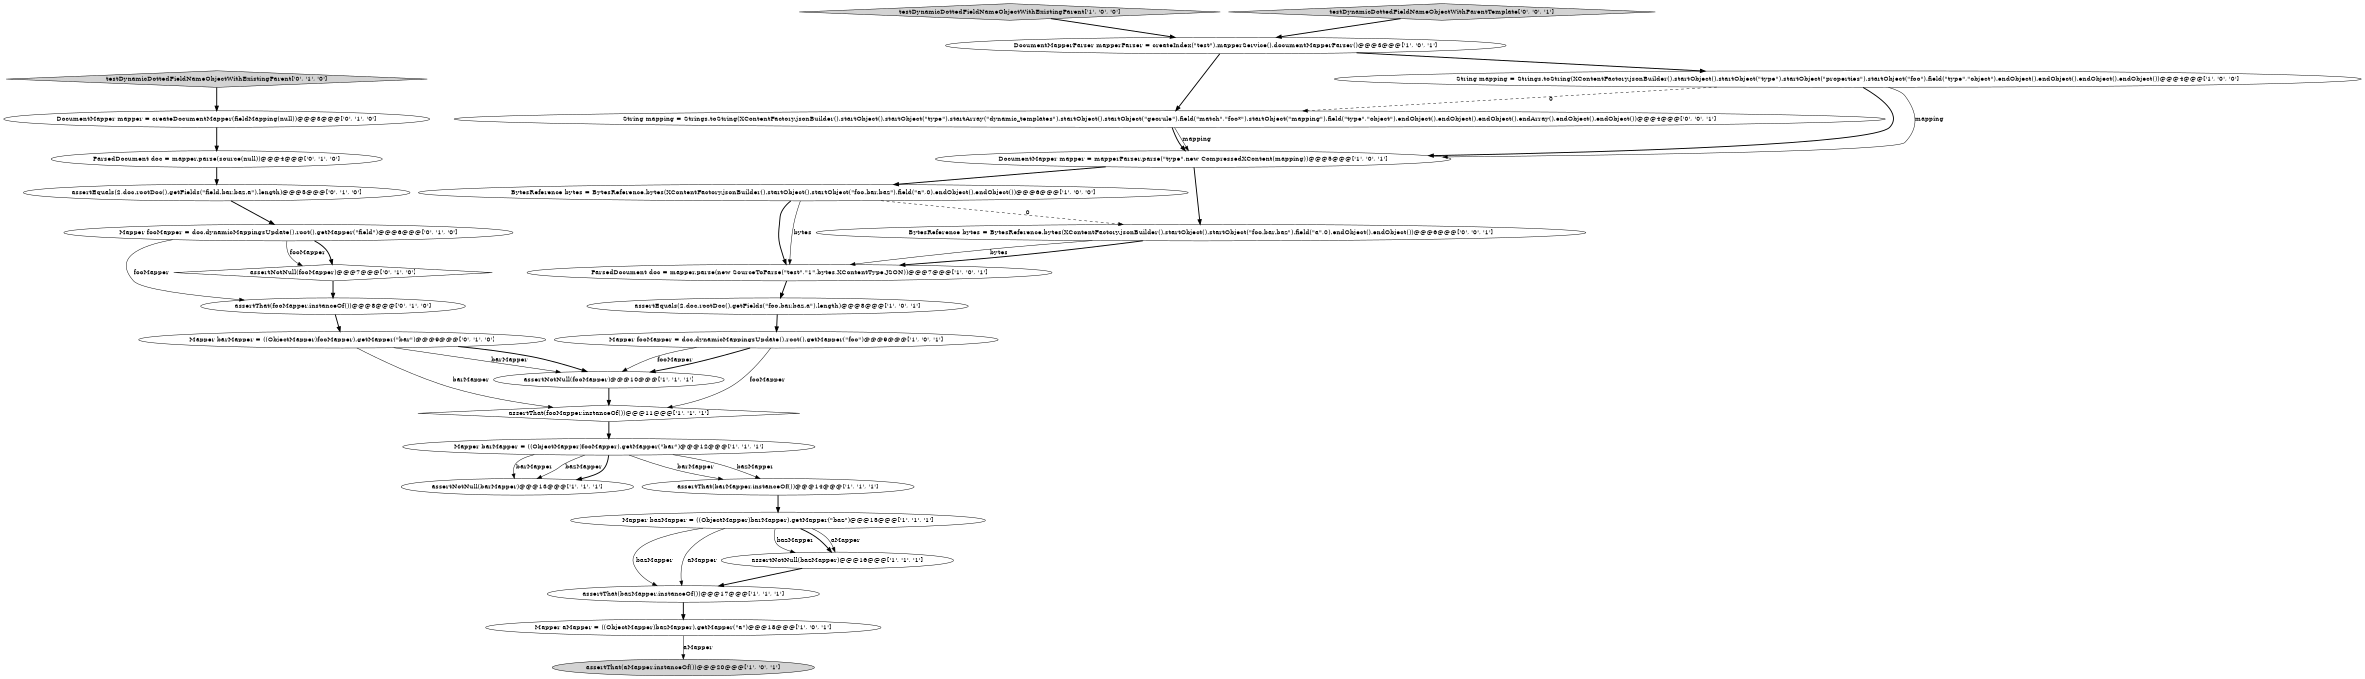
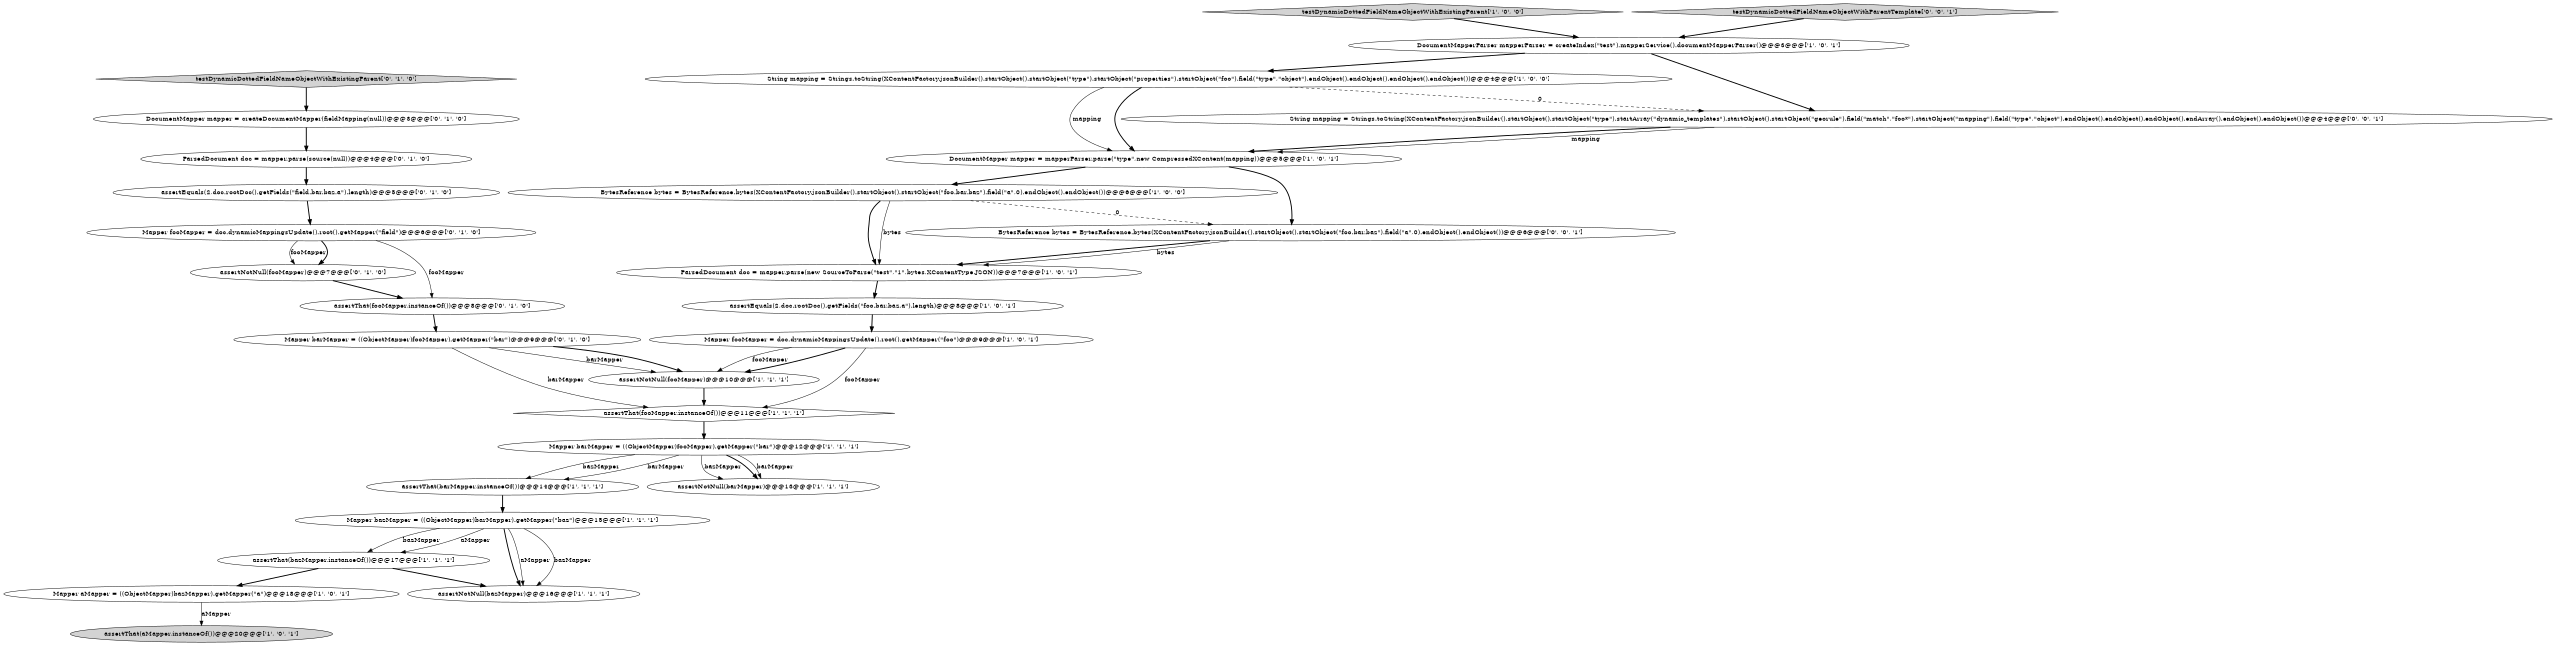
(333, 273) -> (303, 273)
(763, 577) -> (437, 577)
